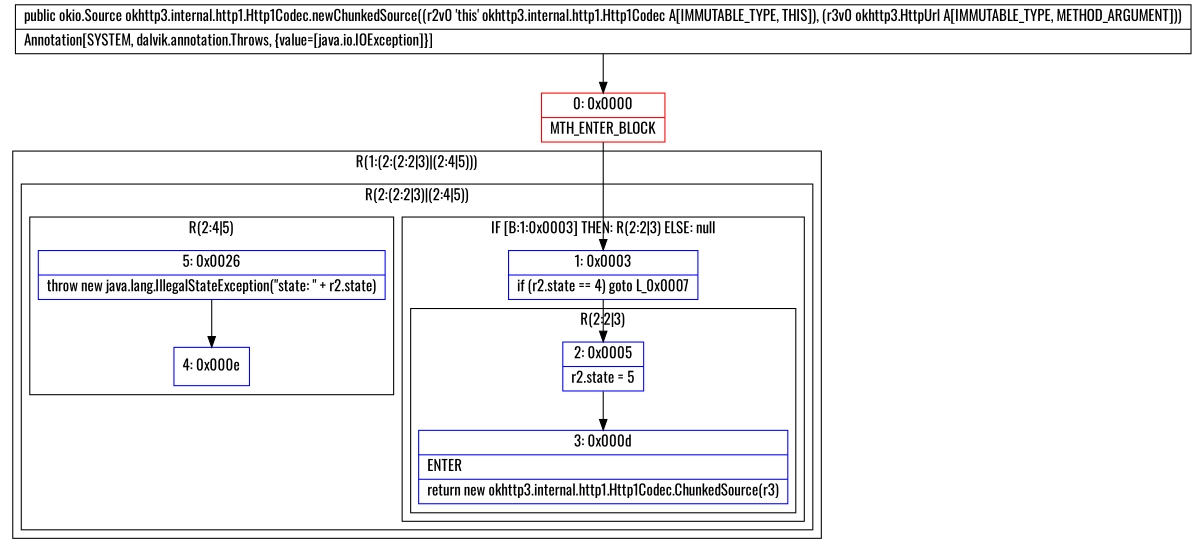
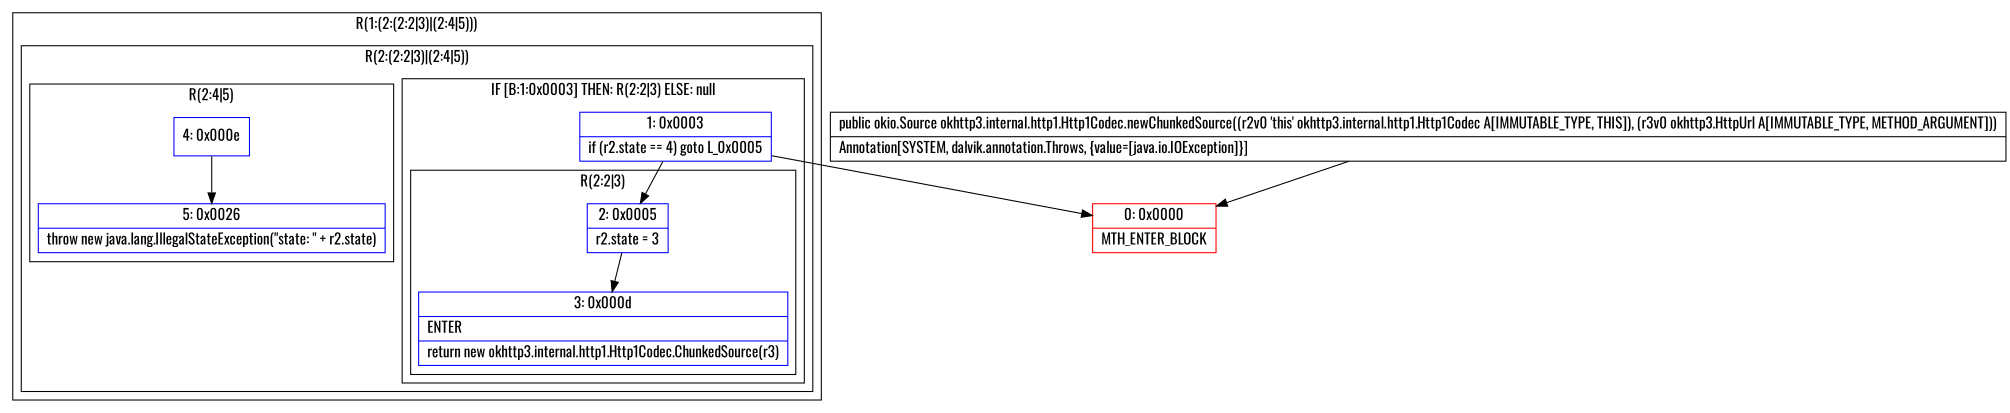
(603, 191) -> (927, 185)
(603, 287) -> (676, 148)
(212, 318) -> (212, 174)
(603, 378) -> (628, 240)
